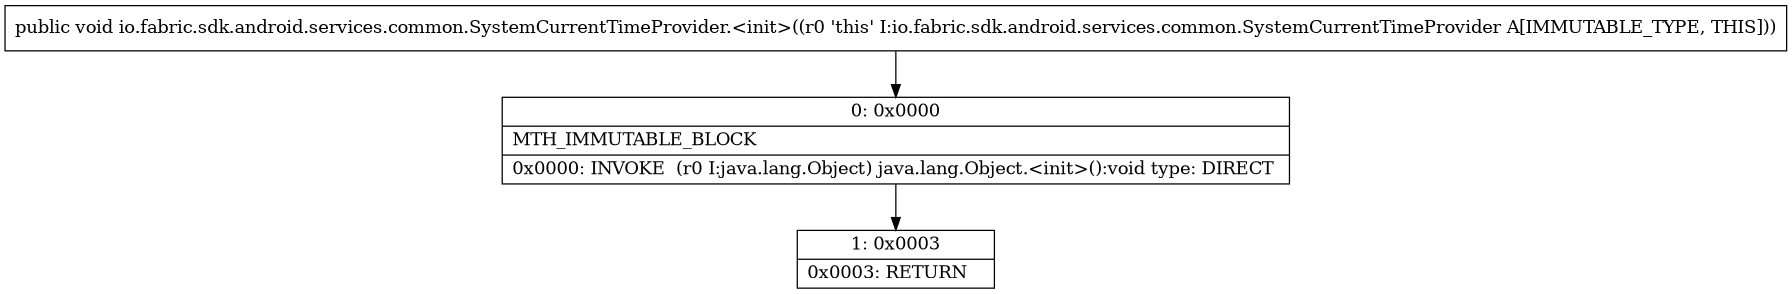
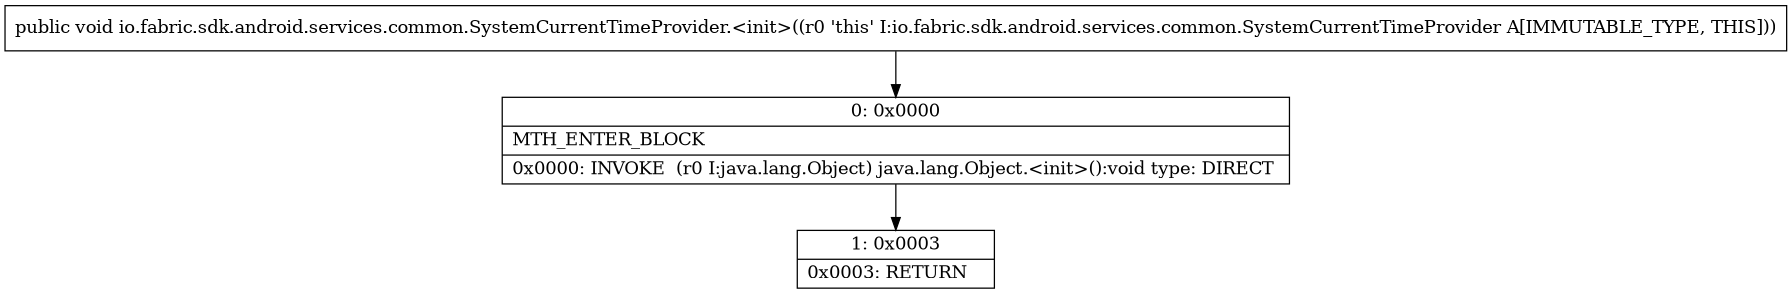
(635, 140) -> (609, 140)
